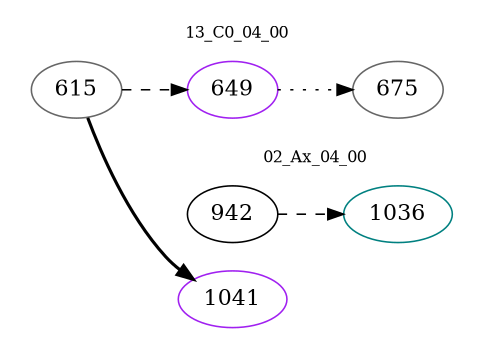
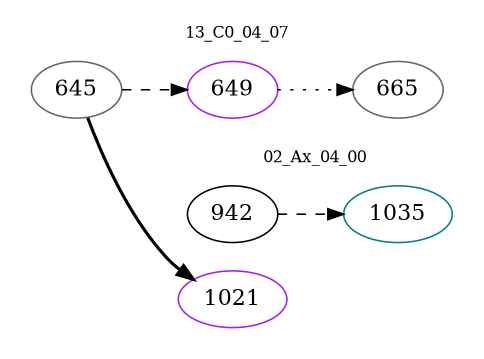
(237, 34) -> (237, 34)
(77, 90) -> (77, 90)
(398, 90) -> (398, 90)
(398, 214) -> (398, 214)
(233, 299) -> (233, 299)
